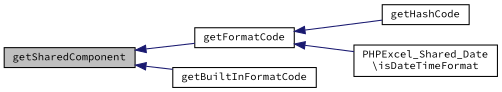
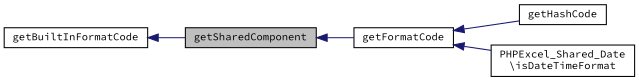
(159, 68) -> (172, 38)
